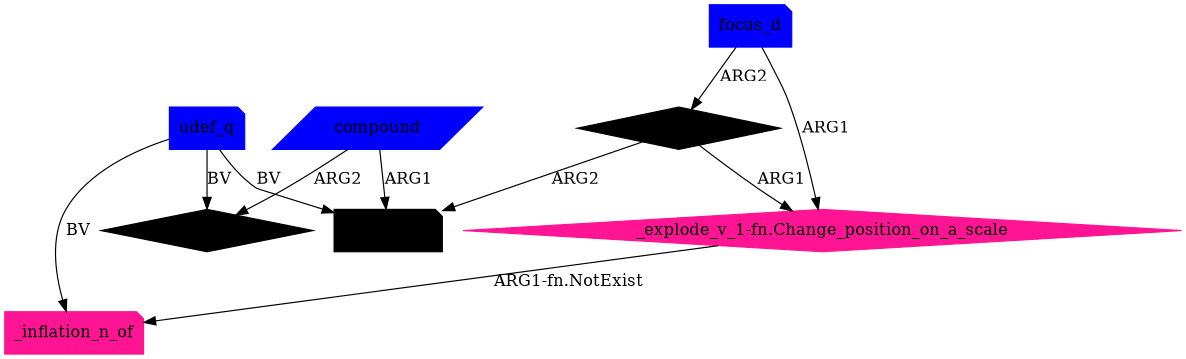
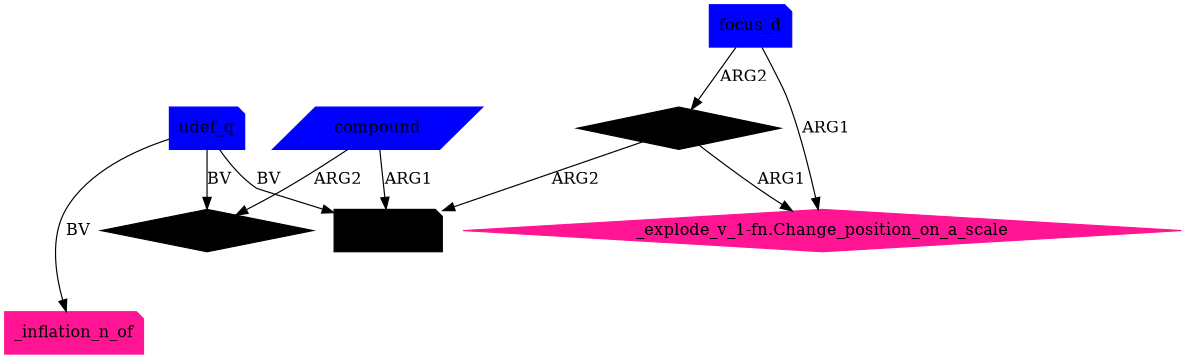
(437, 283) -> none
